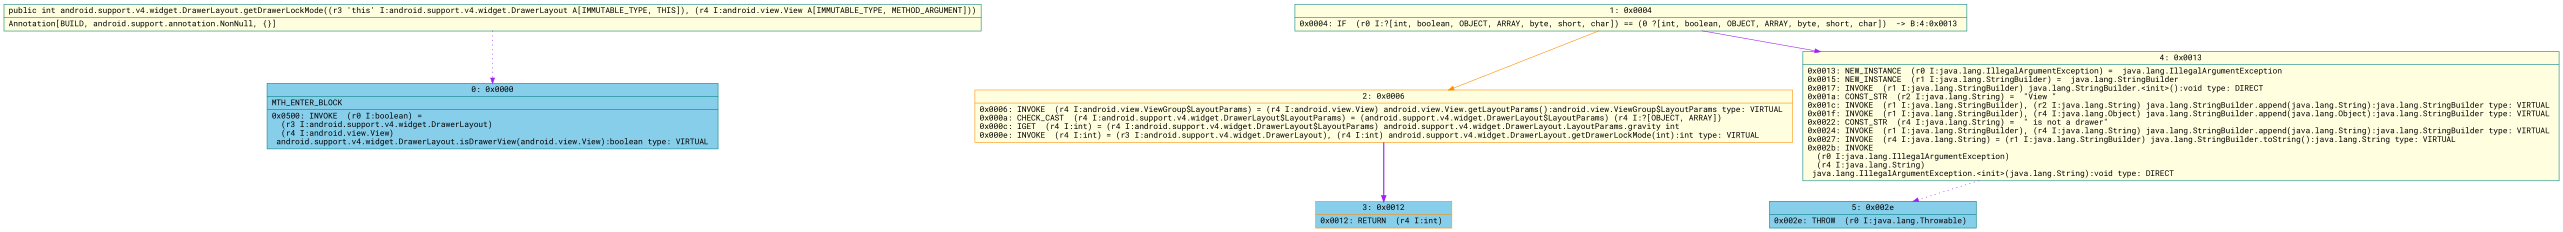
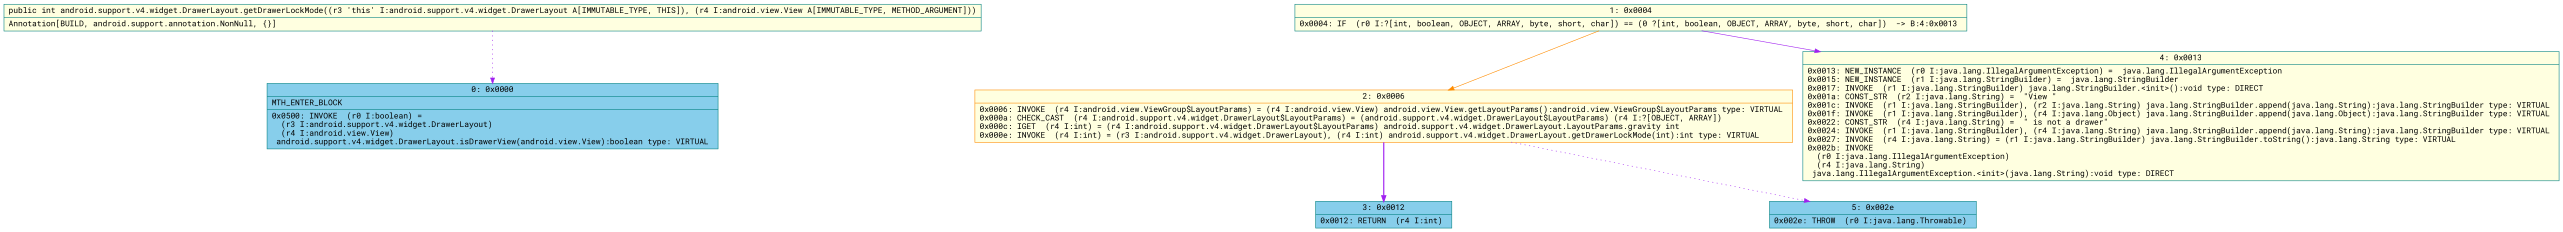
(1949, 190) -> (1658, 171)
(1384, 215) -> (1384, 215)
